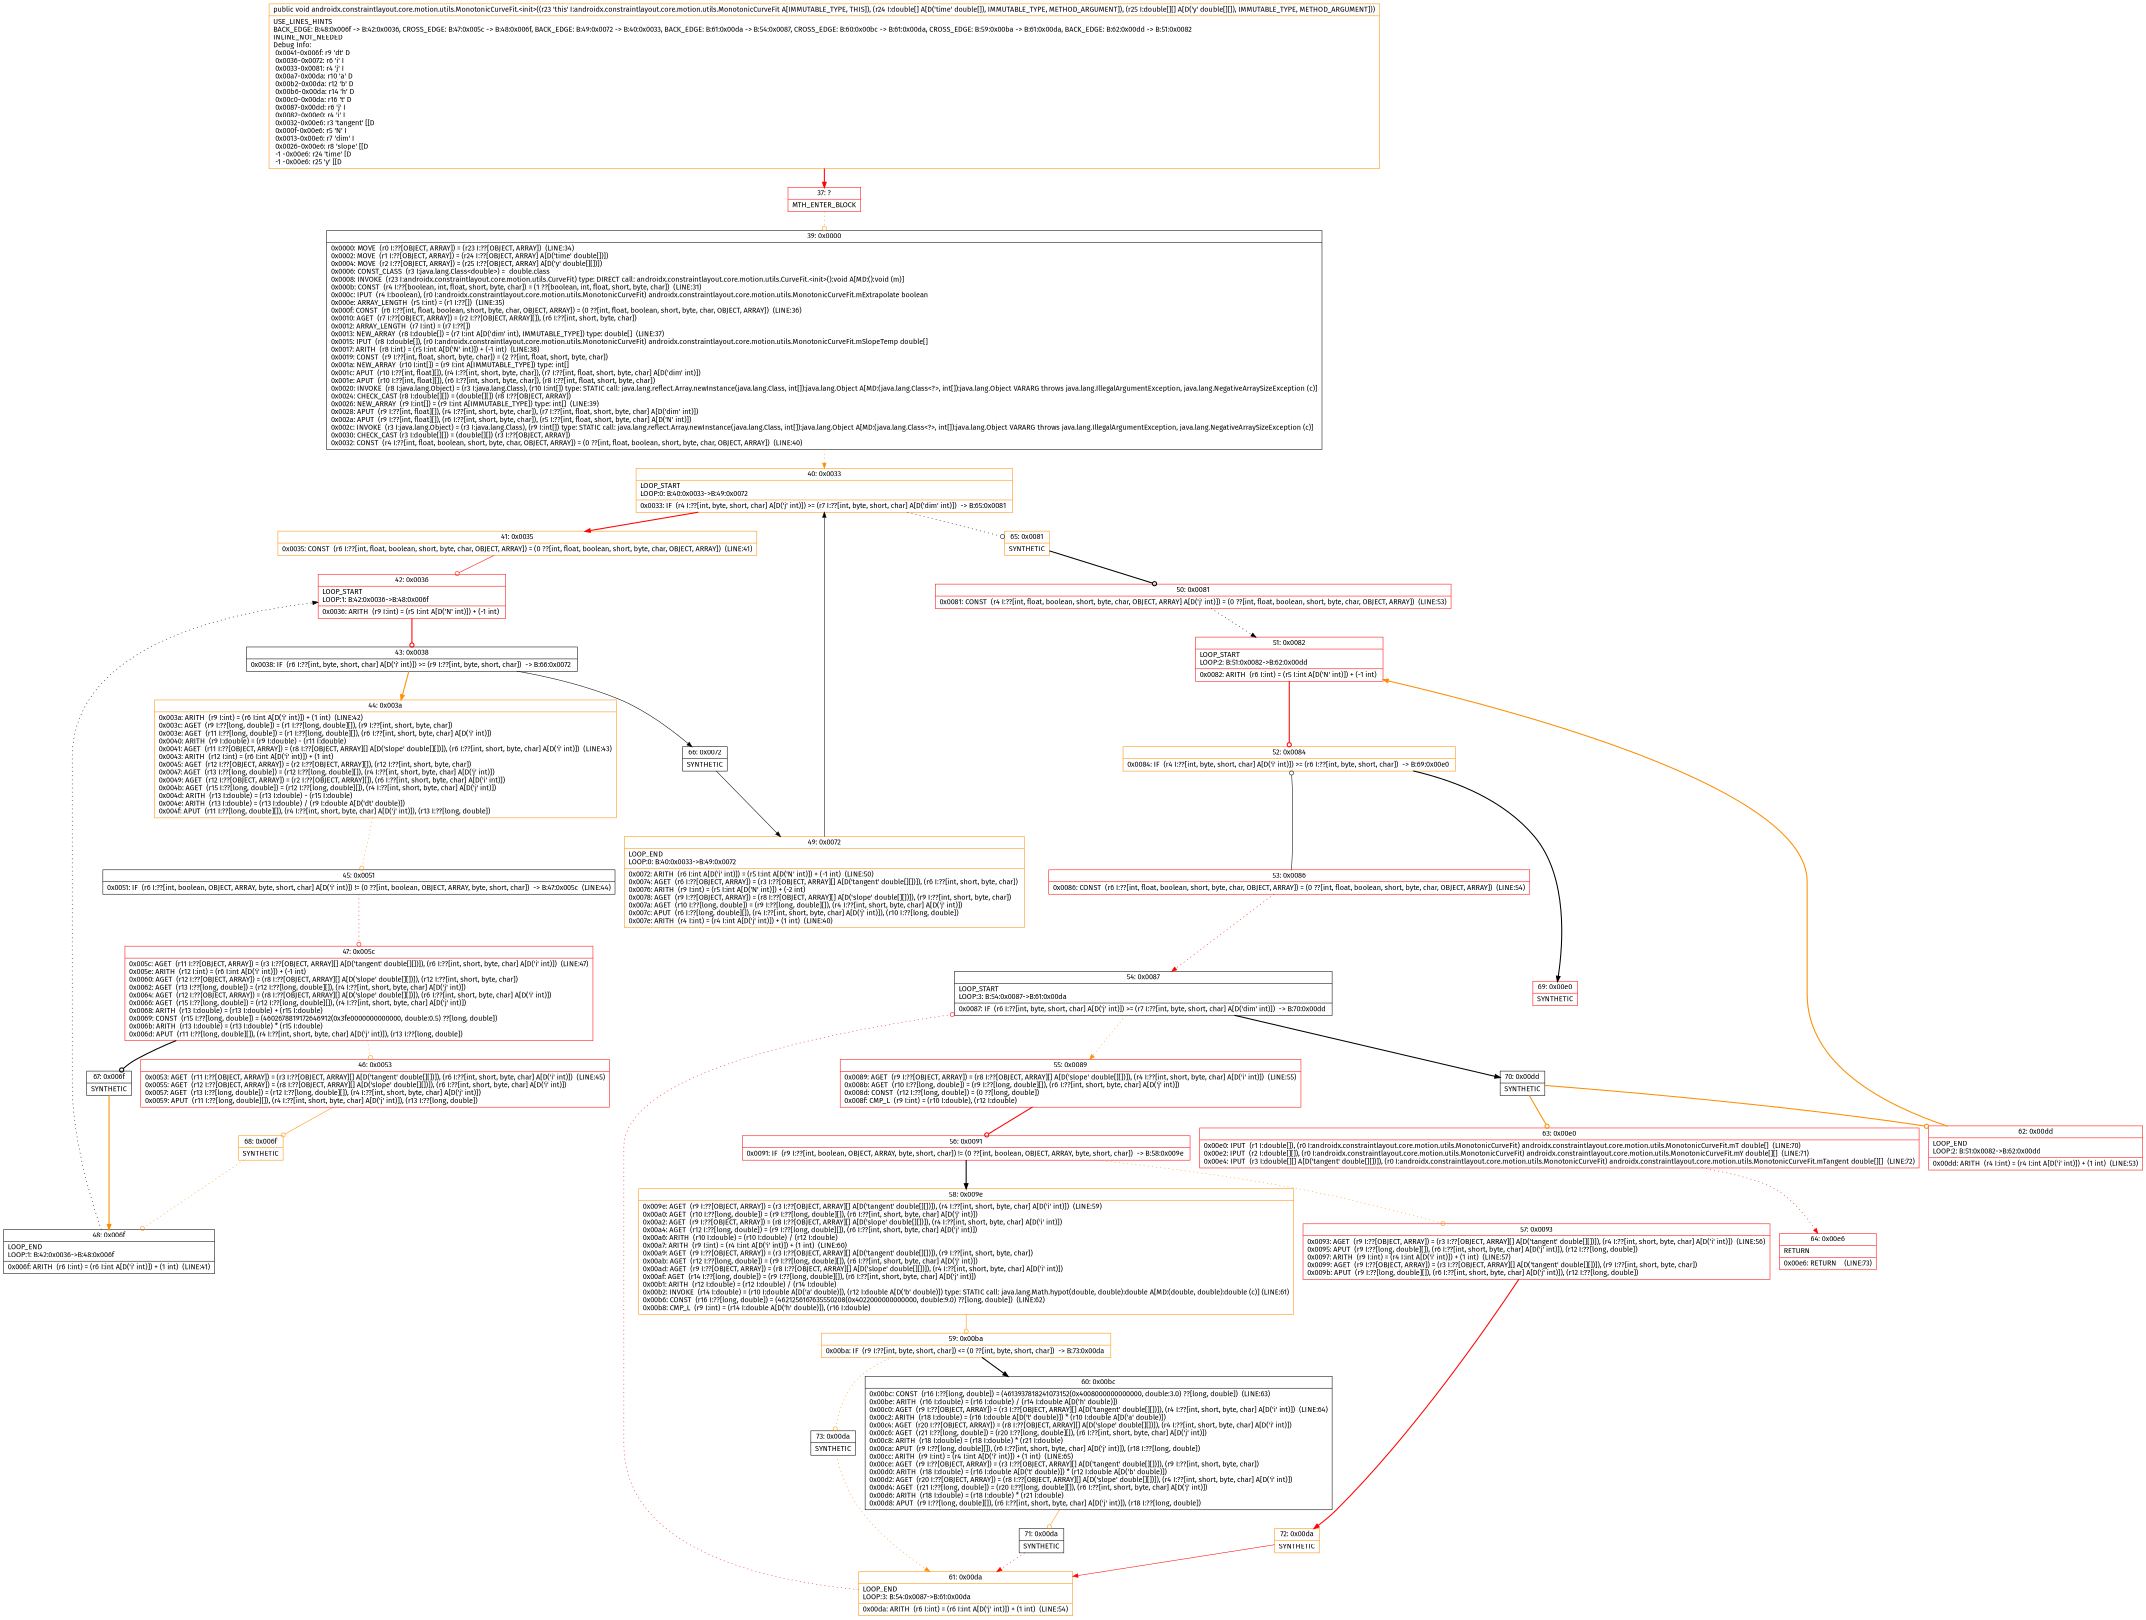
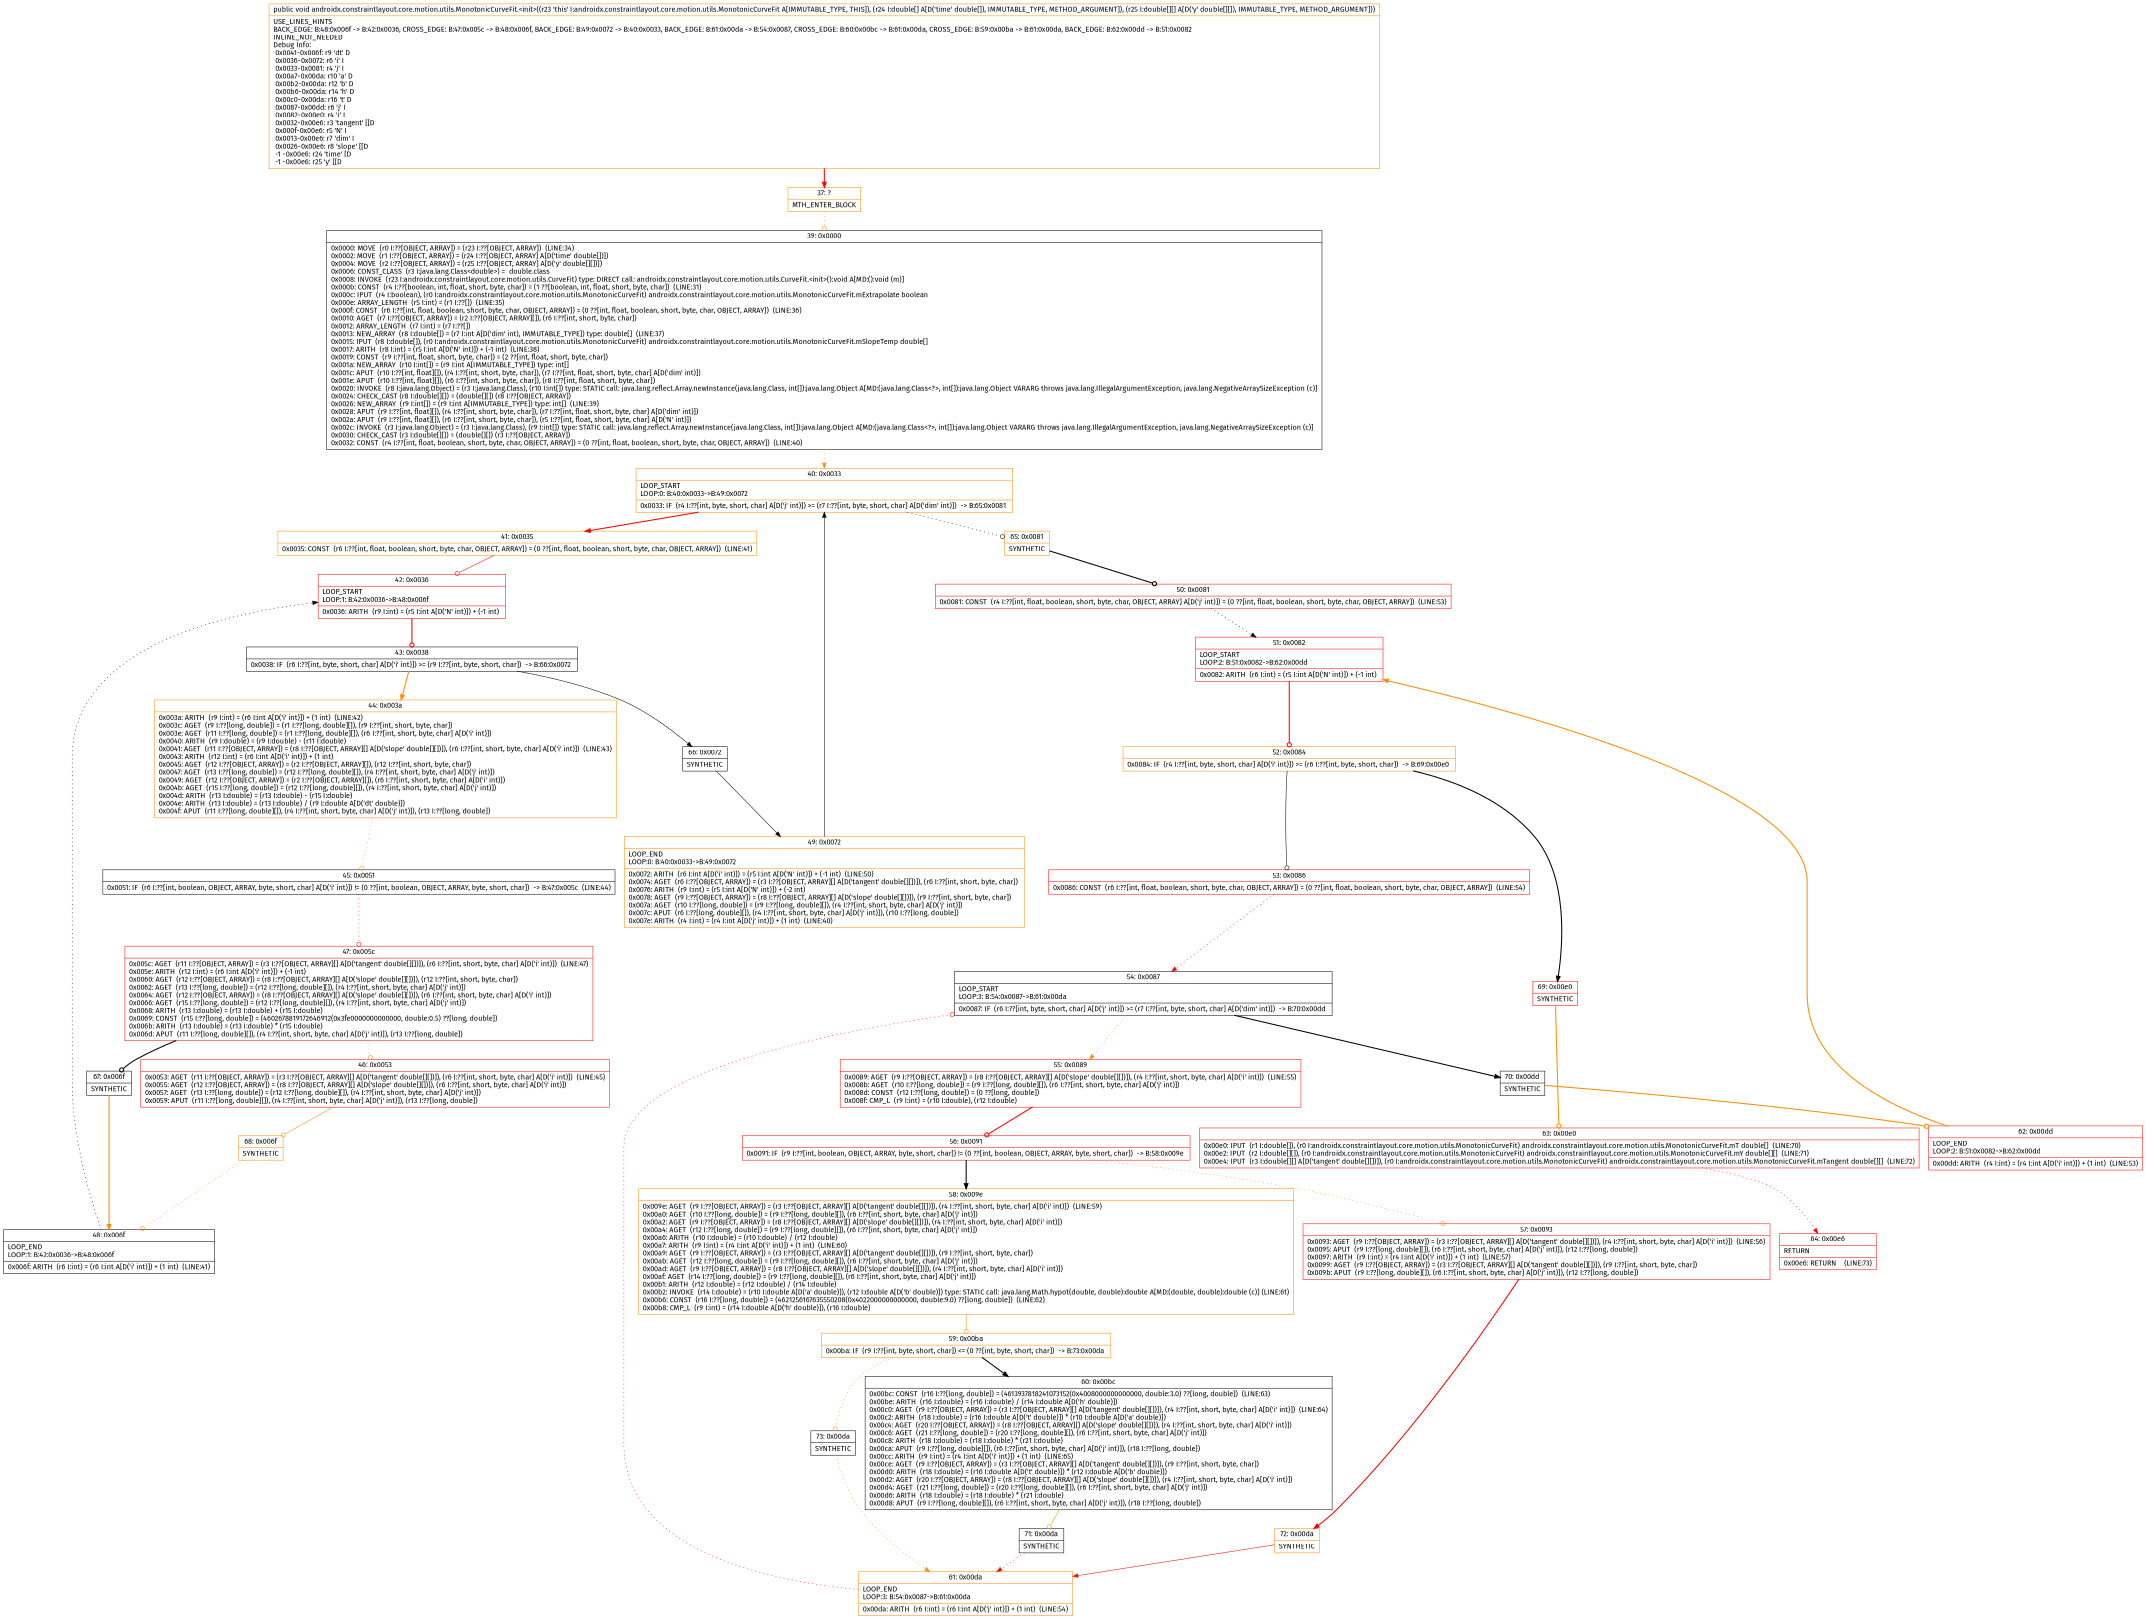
(824, 199) -> (824, 199)
(1293, 823) -> (1286, 818)
(1538, 1110) -> (1557, 1065)
